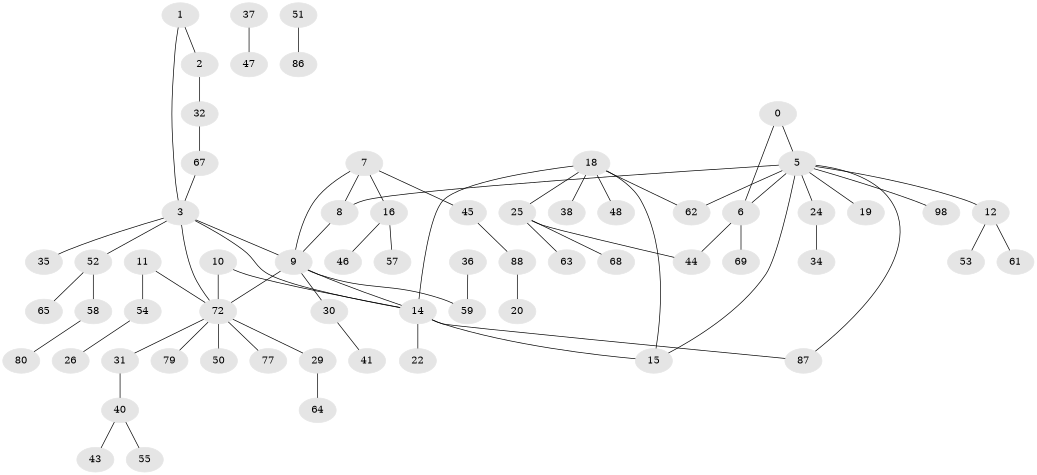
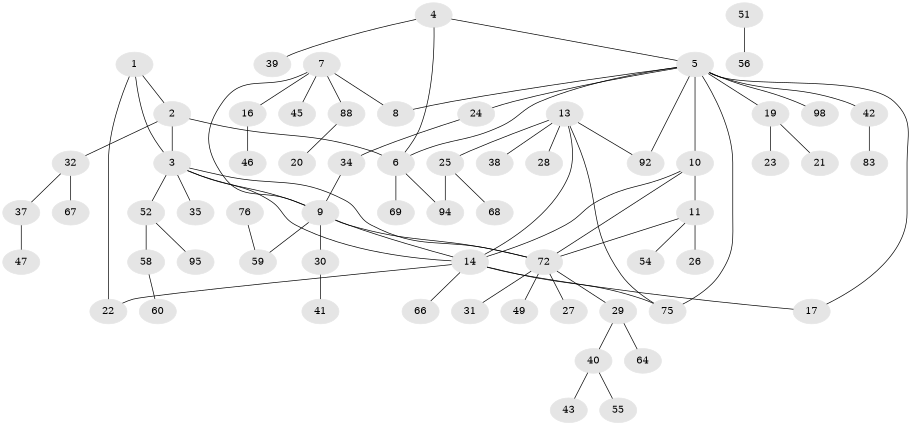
none -> (272, 64)
(298, 64) -> (744, 64)
none -> (695, 114)
(778, 114) -> (434, 15)
none -> (286, 135)
(591, 163) -> (565, 114)
none -> (771, 163)
none -> (820, 163)
none -> (108, 186)
none -> (46, 188)
(190, 188) -> (172, 139)
none -> (695, 188)
(616, 213) -> (544, 163)
(692, 213) -> (646, 163)
(991, 213) -> (869, 114)
(317, 237) -> (333, 188)
(493, 237) -> (334, 89)
(392, 262) -> none
(468, 262) -> (245, 213)
(567, 262) -> none
(692, 262) -> (445, 213)
(966, 262) -> (869, 163)
(1015, 262) -> none
(44, 311) -> (196, 262)
none -> (421, 311)
(107, 336) -> (695, 237)
(21, 361) -> (158, 311)
(169, 361) -> (519, 311)
(219, 361) -> none
(268, 361) -> (569, 311)
(654, 361) -> (668, 311)
(803, 361) -> (812, 311)
(120, 386) -> (606, 336)
